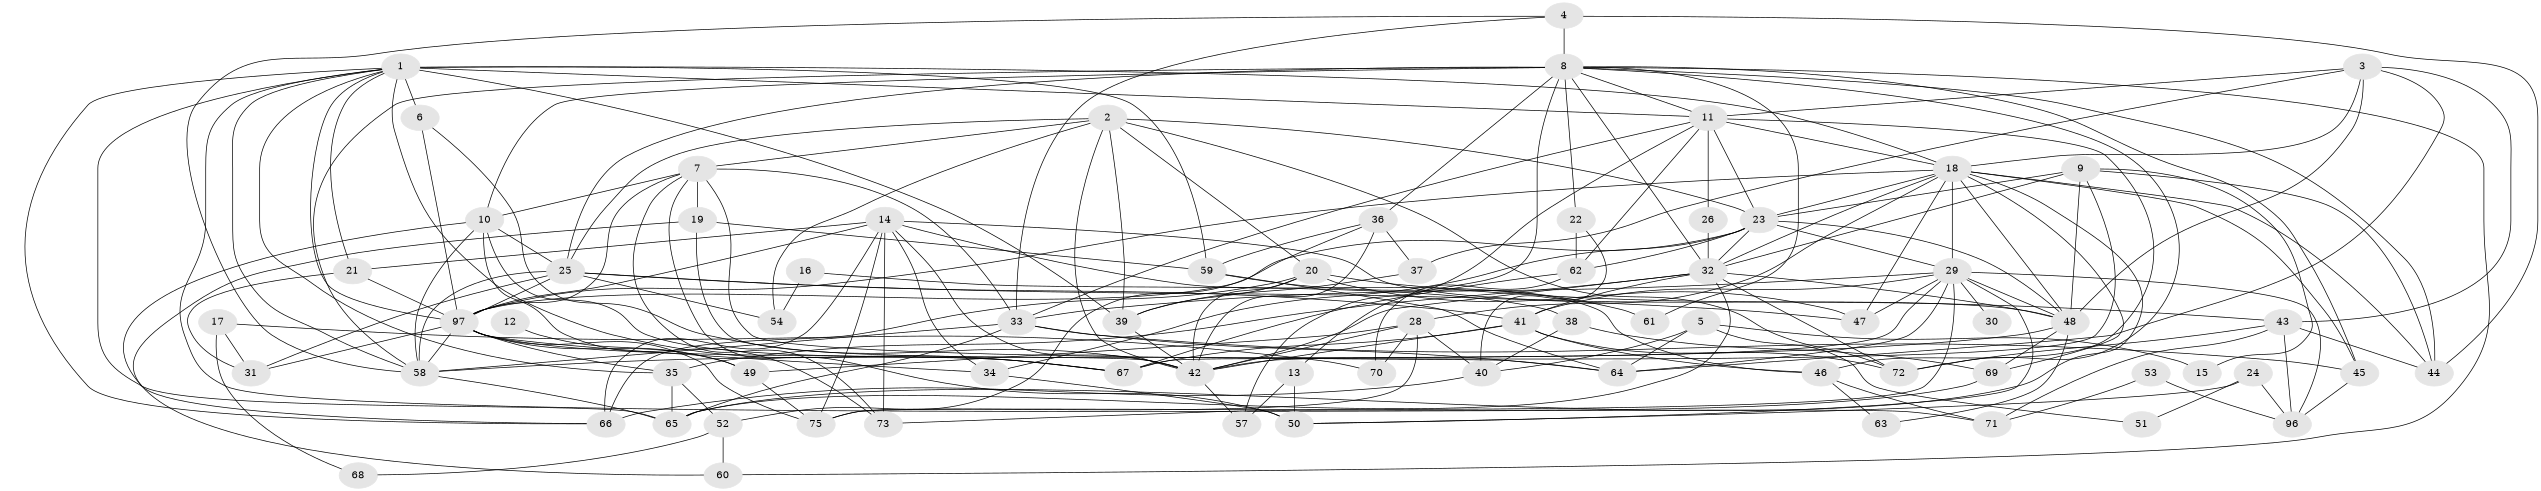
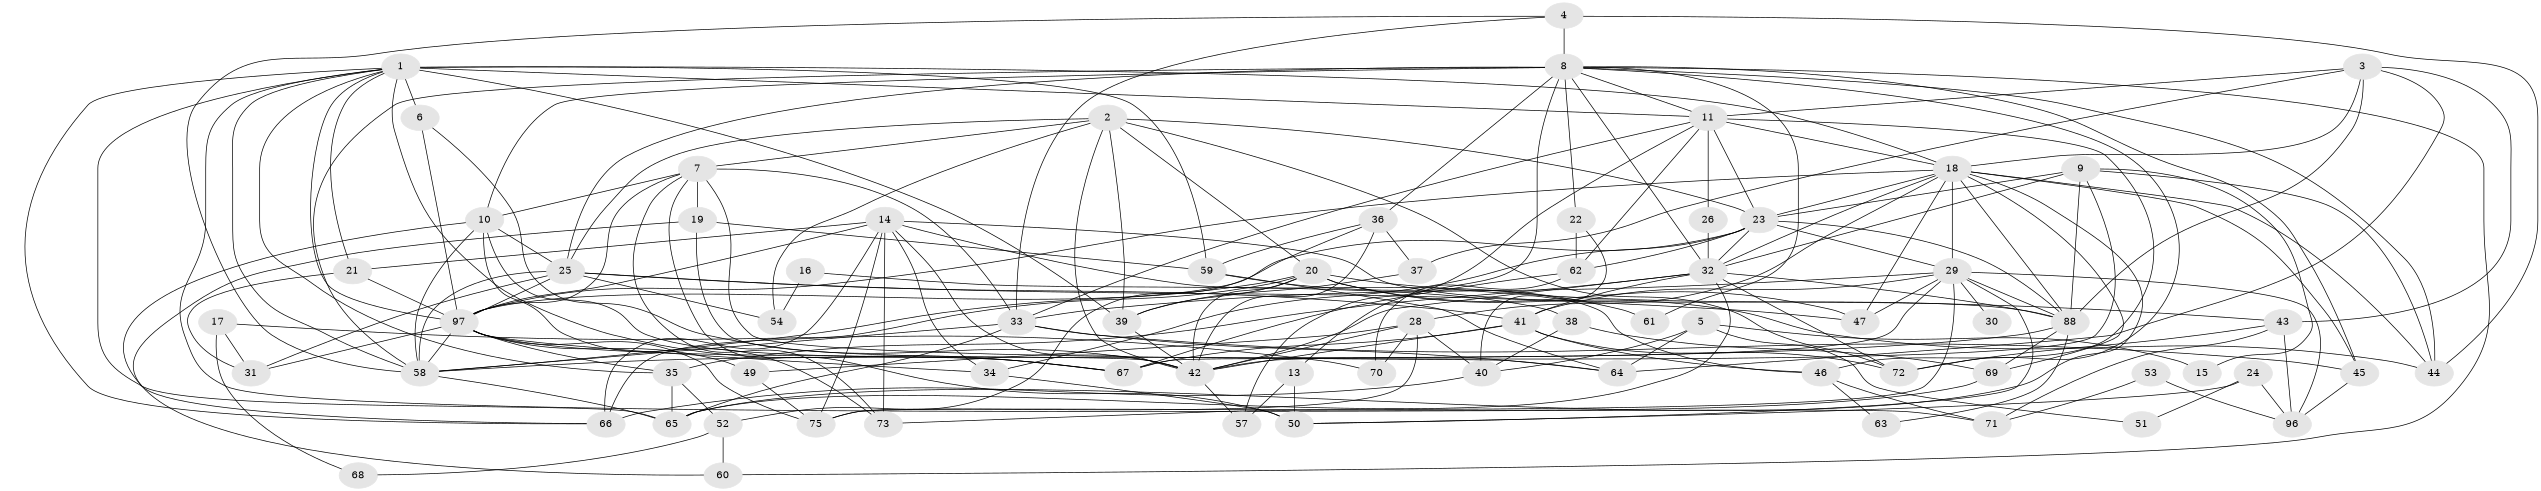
(510, 322) -> none
(2070, 322) -> (2070, 322)
none -> (867, 325)
(2359, 348) -> (1789, 325)
(1806, 354) -> none
